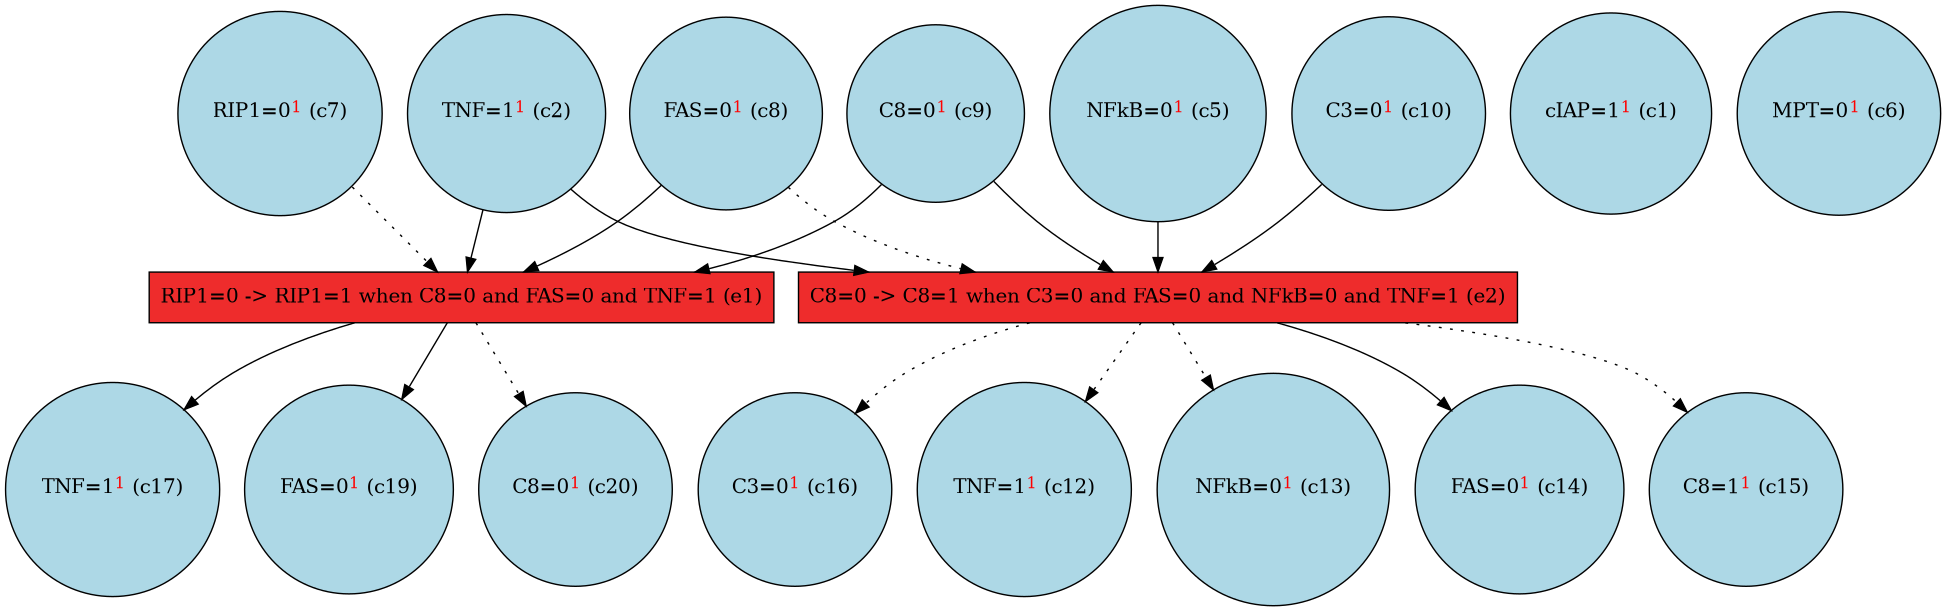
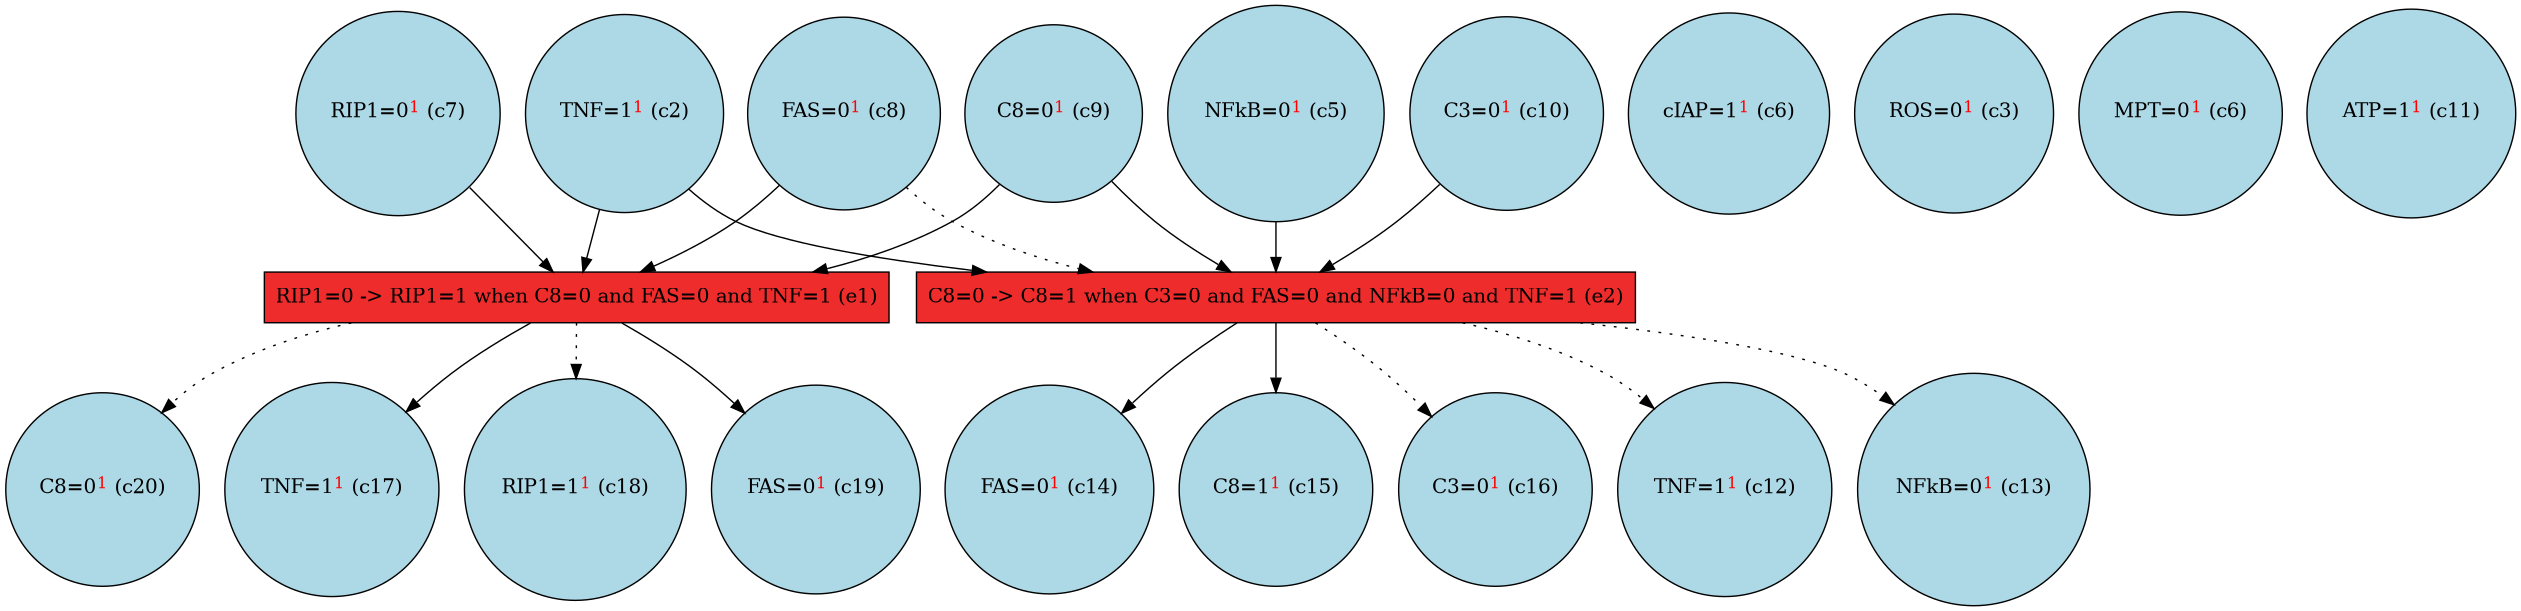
(1655, 111) -> (1773, 111)
none -> (1954, 114)
none -> (2411, 114)
(390, 224) -> (506, 225)
(1547, 346) -> (1276, 350)
none -> (575, 490)
